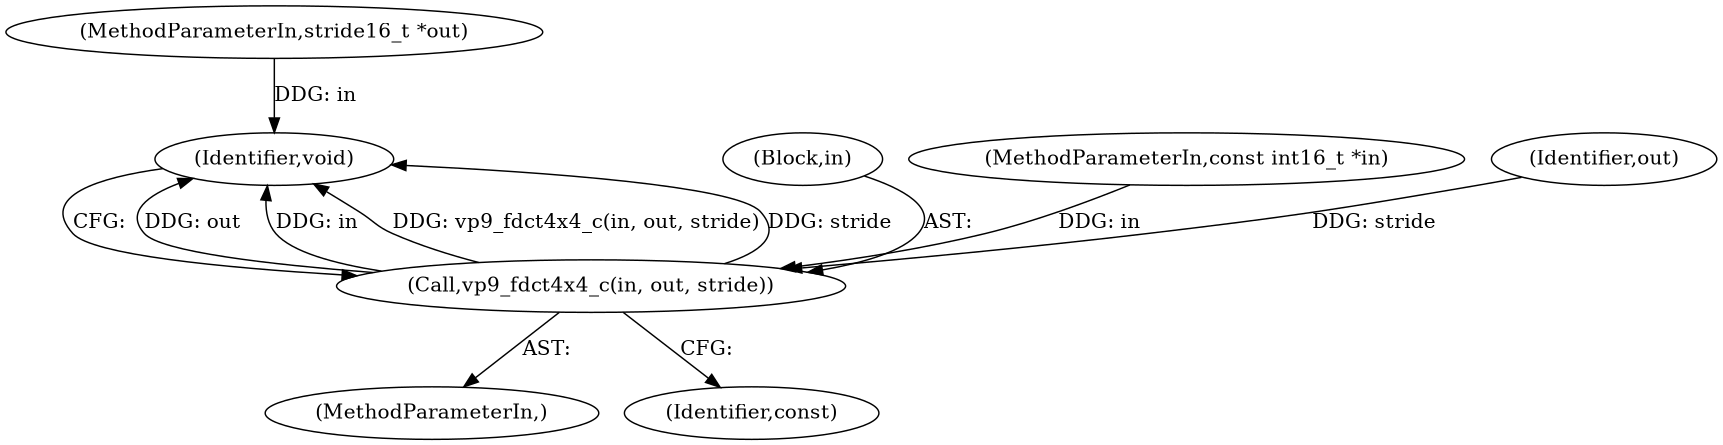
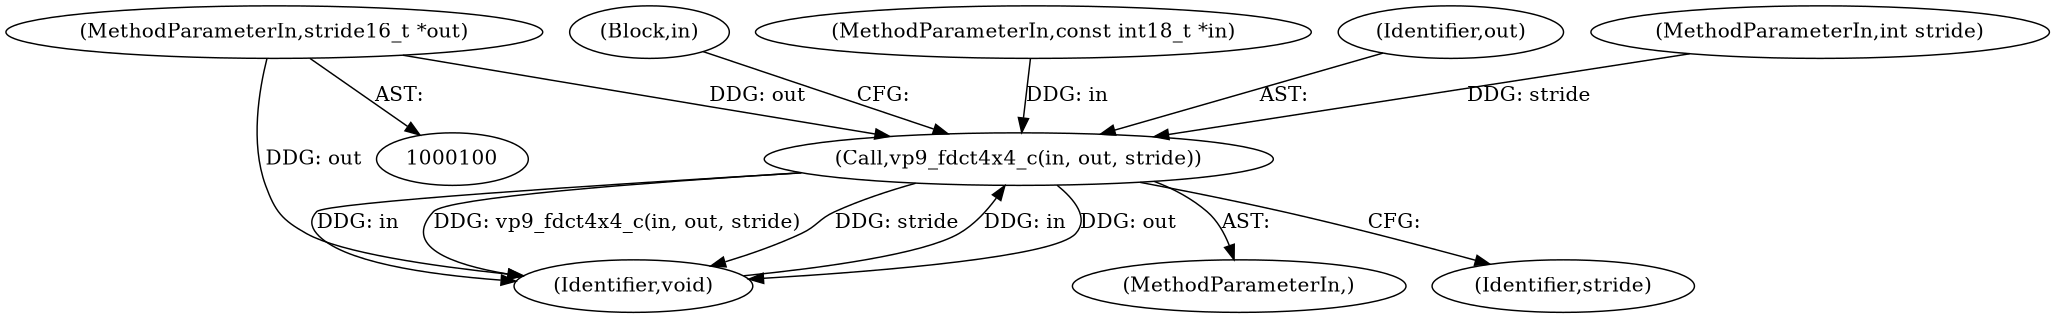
none -> (1820, 32)
none -> (639, 95)
(316, 96) -> (314, 159)
none -> (452, 159)
(1187, 159) -> (1033, 32)
(103, 223) -> (1025, 223)
(952, 223) -> (887, 96)
(1374, 223) -> (1287, 96)
(752, 413) -> (1563, 286)
